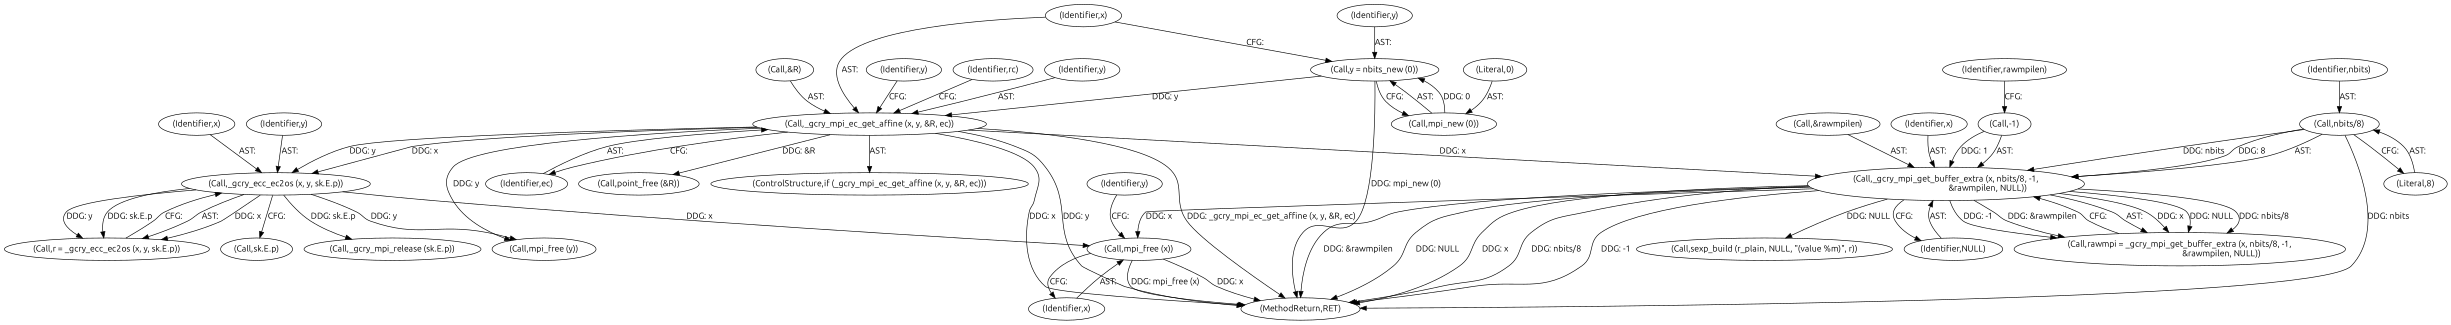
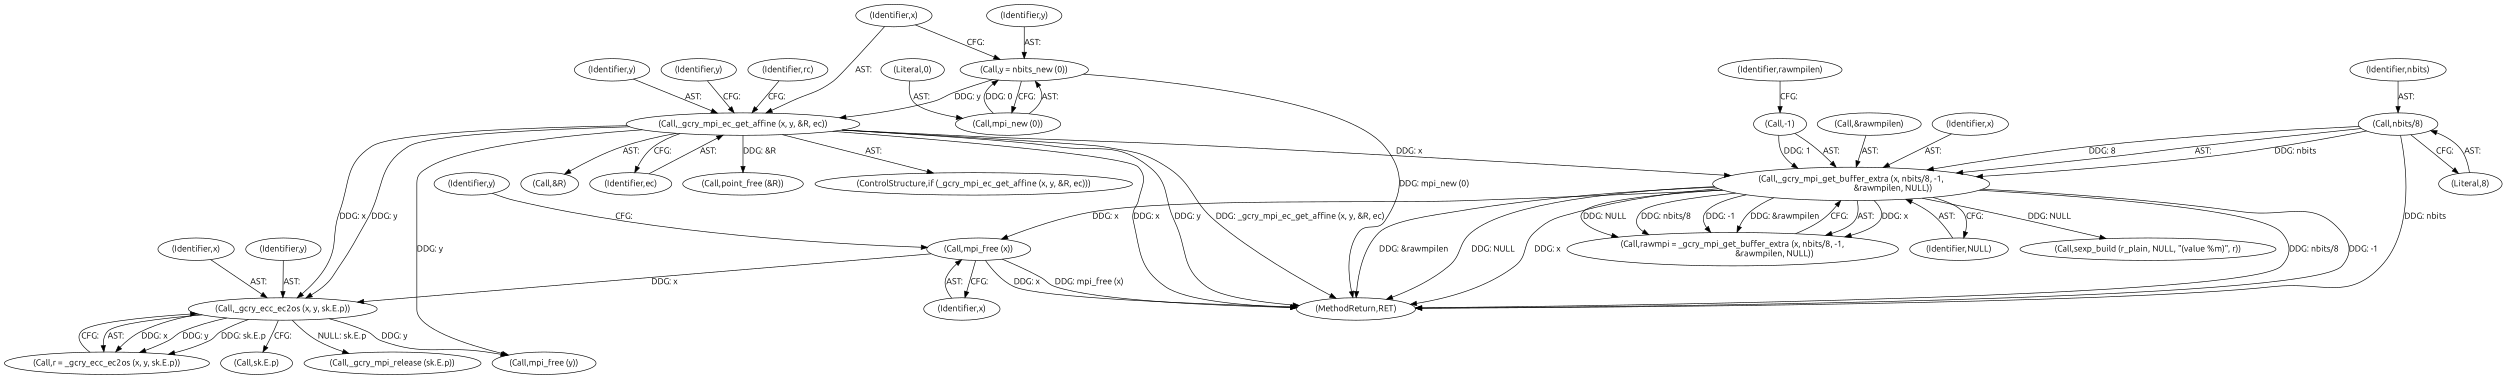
(805, 99) -> (621, 147)
(334, 217) -> (342, 336)
(713, 222) -> (648, 278)
